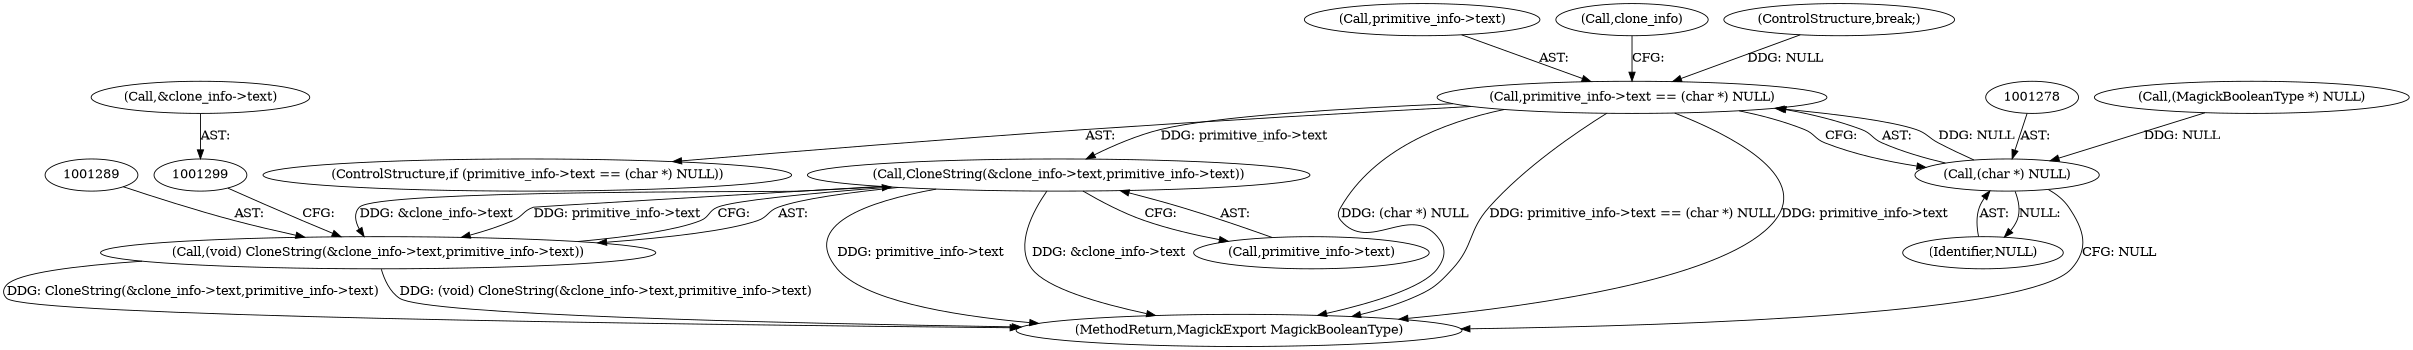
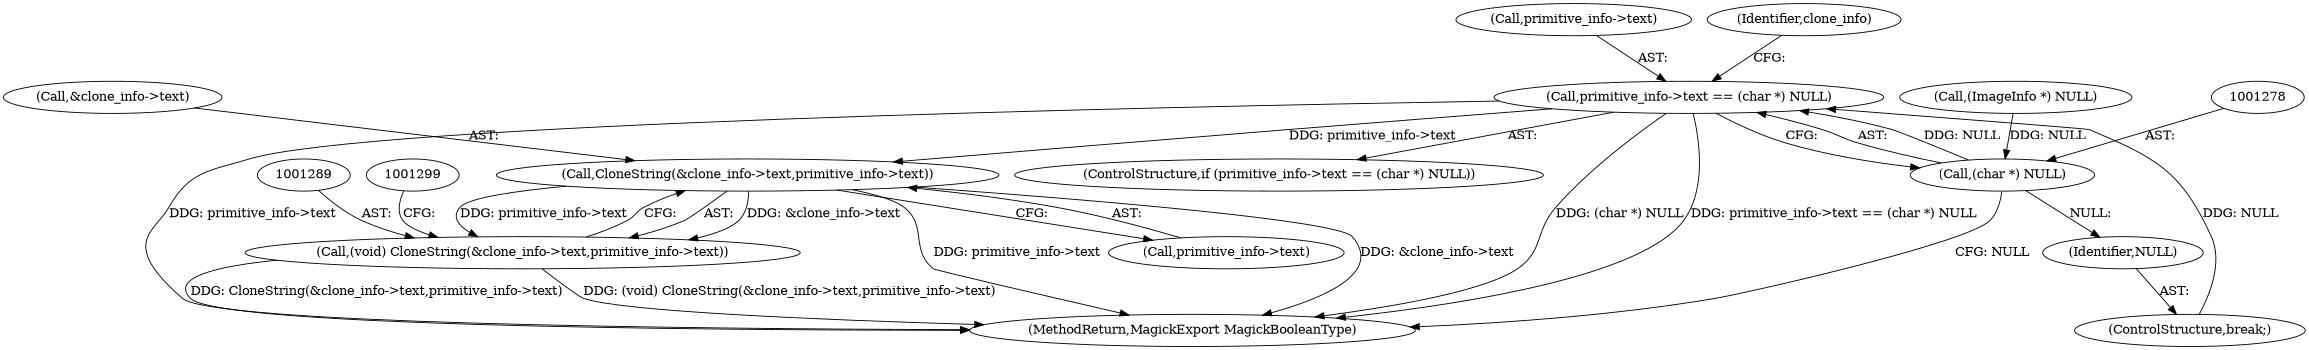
(1632, 20) -> (1804, 20)
(2252, 97) -> (2016, 97)
(200, 132) -> (399, 132)
(1977, 217) -> (2153, 288)
